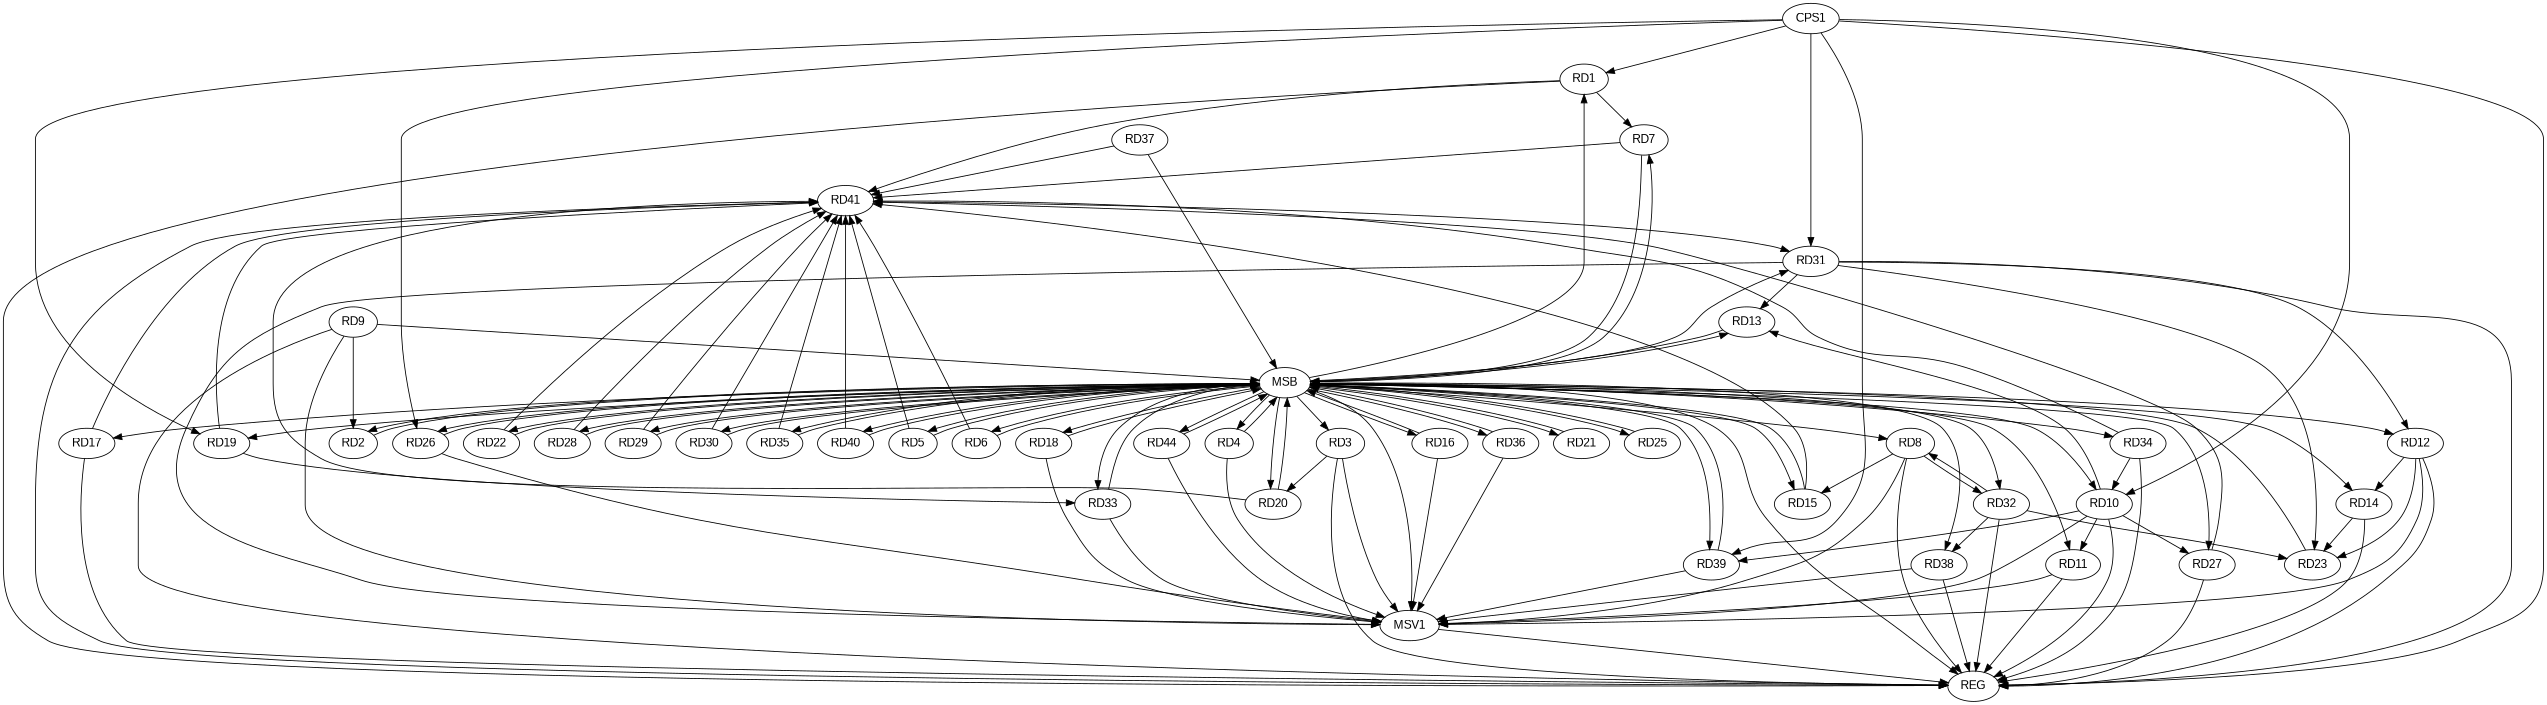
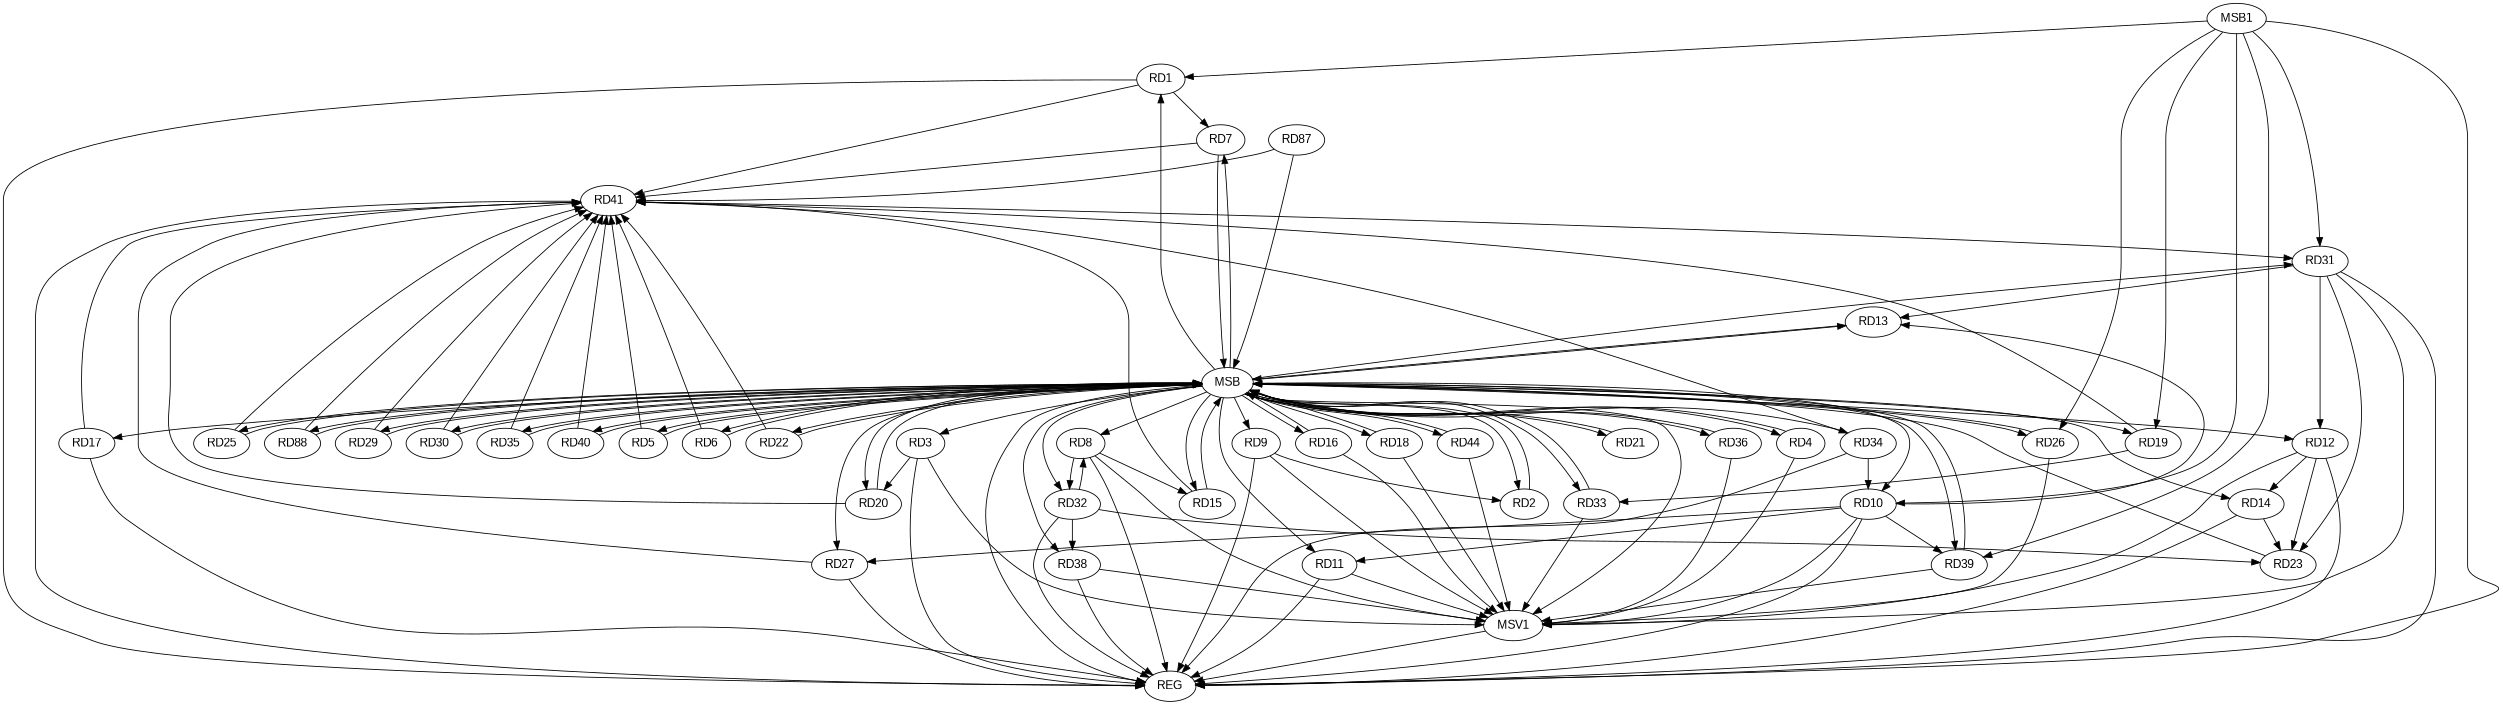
(1811, 19) -> (2237, 19)
(1140, 140) -> (1297, 140)
none -> (392, 298)
(814, 352) -> (1240, 409)
(562, 443) -> (293, 443)
